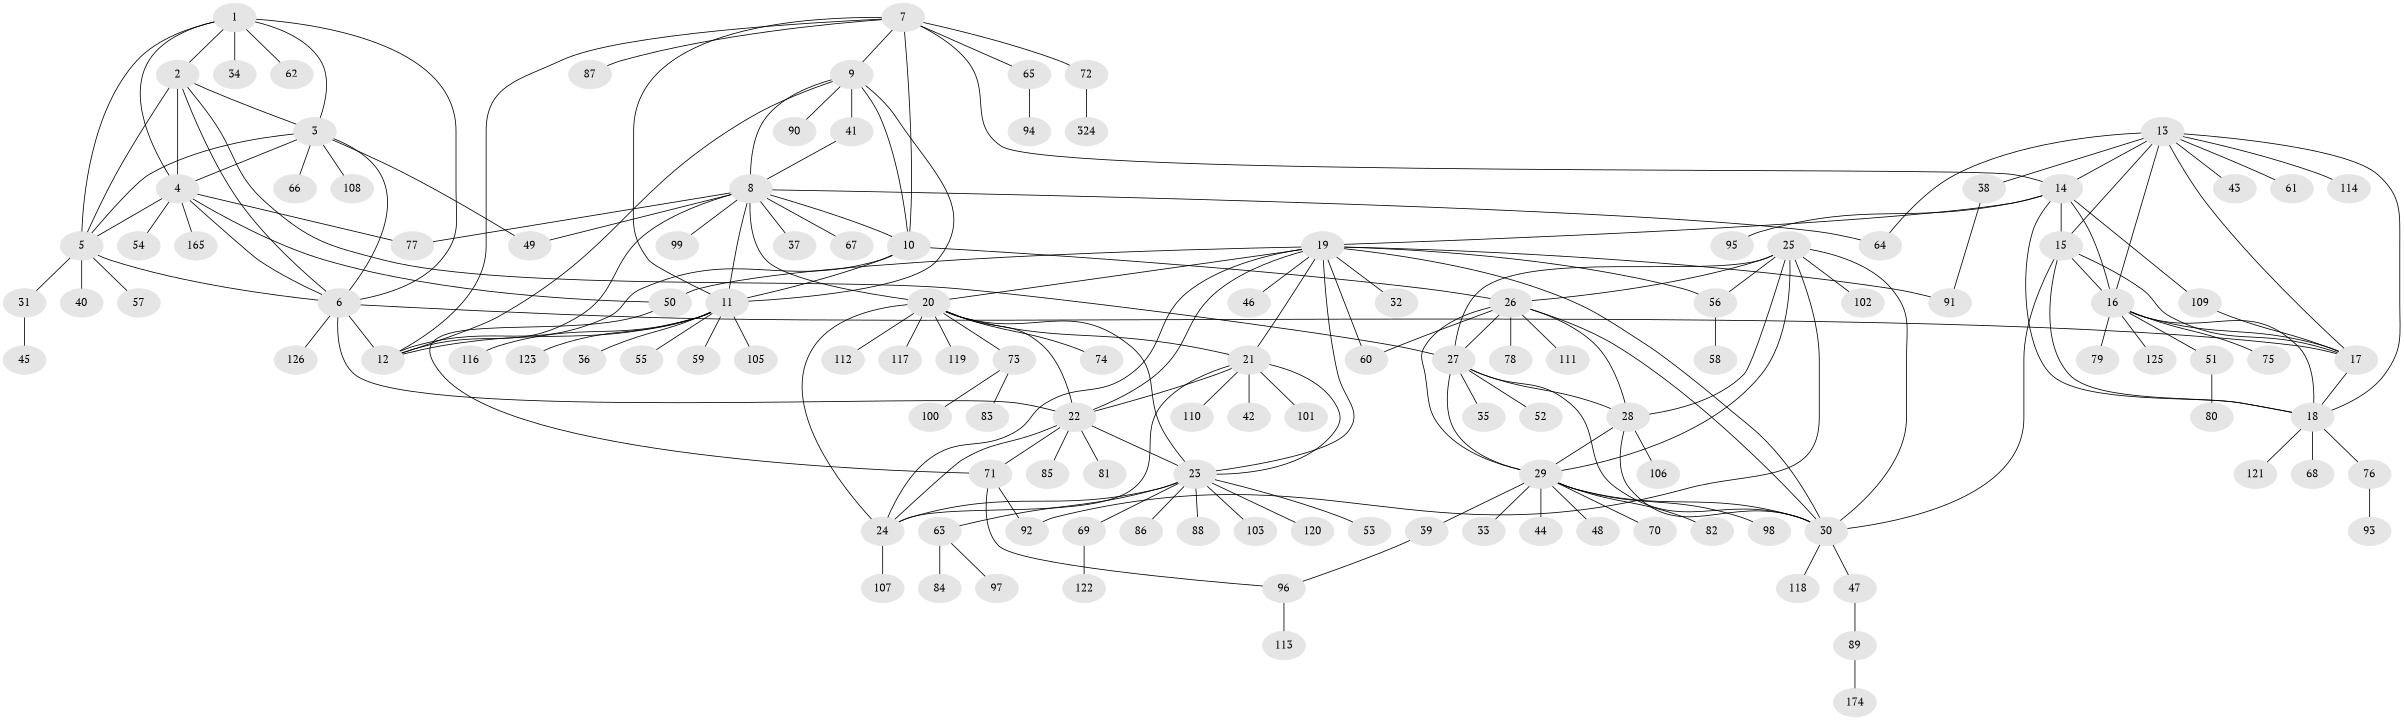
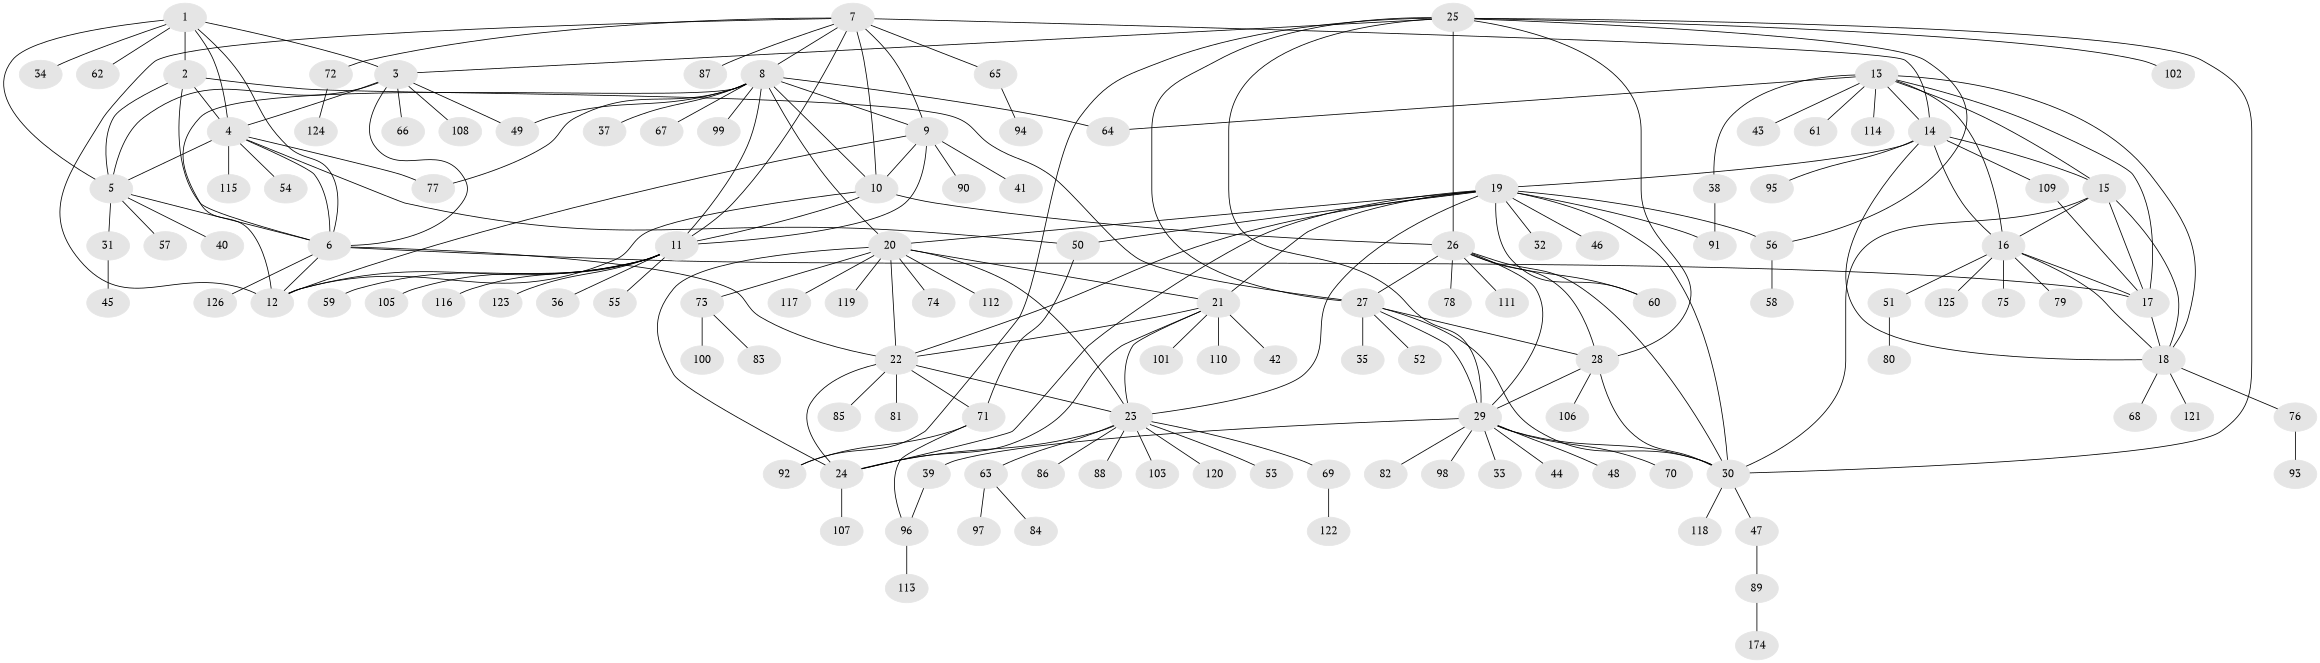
(245, 105) -> (950, 45)
(1086, 132) -> (316, 132)
(802, 160) -> (808, 46)
(196, 246) -> (229, 189)
